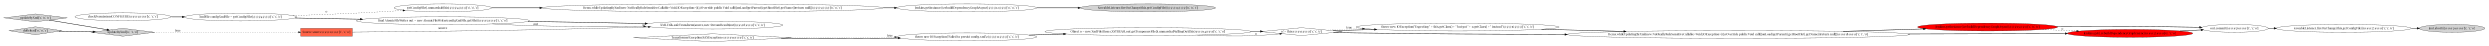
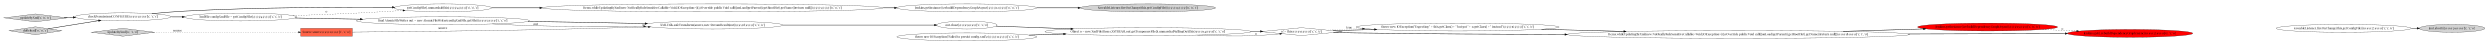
none -> (272, 8)
(78, 25) -> (69, 17)
none -> (967, 25)
(2234, 28) -> none
(76, 31) -> (73, 25)
(178, 31) -> (178, 31)
(713, 38) -> none
